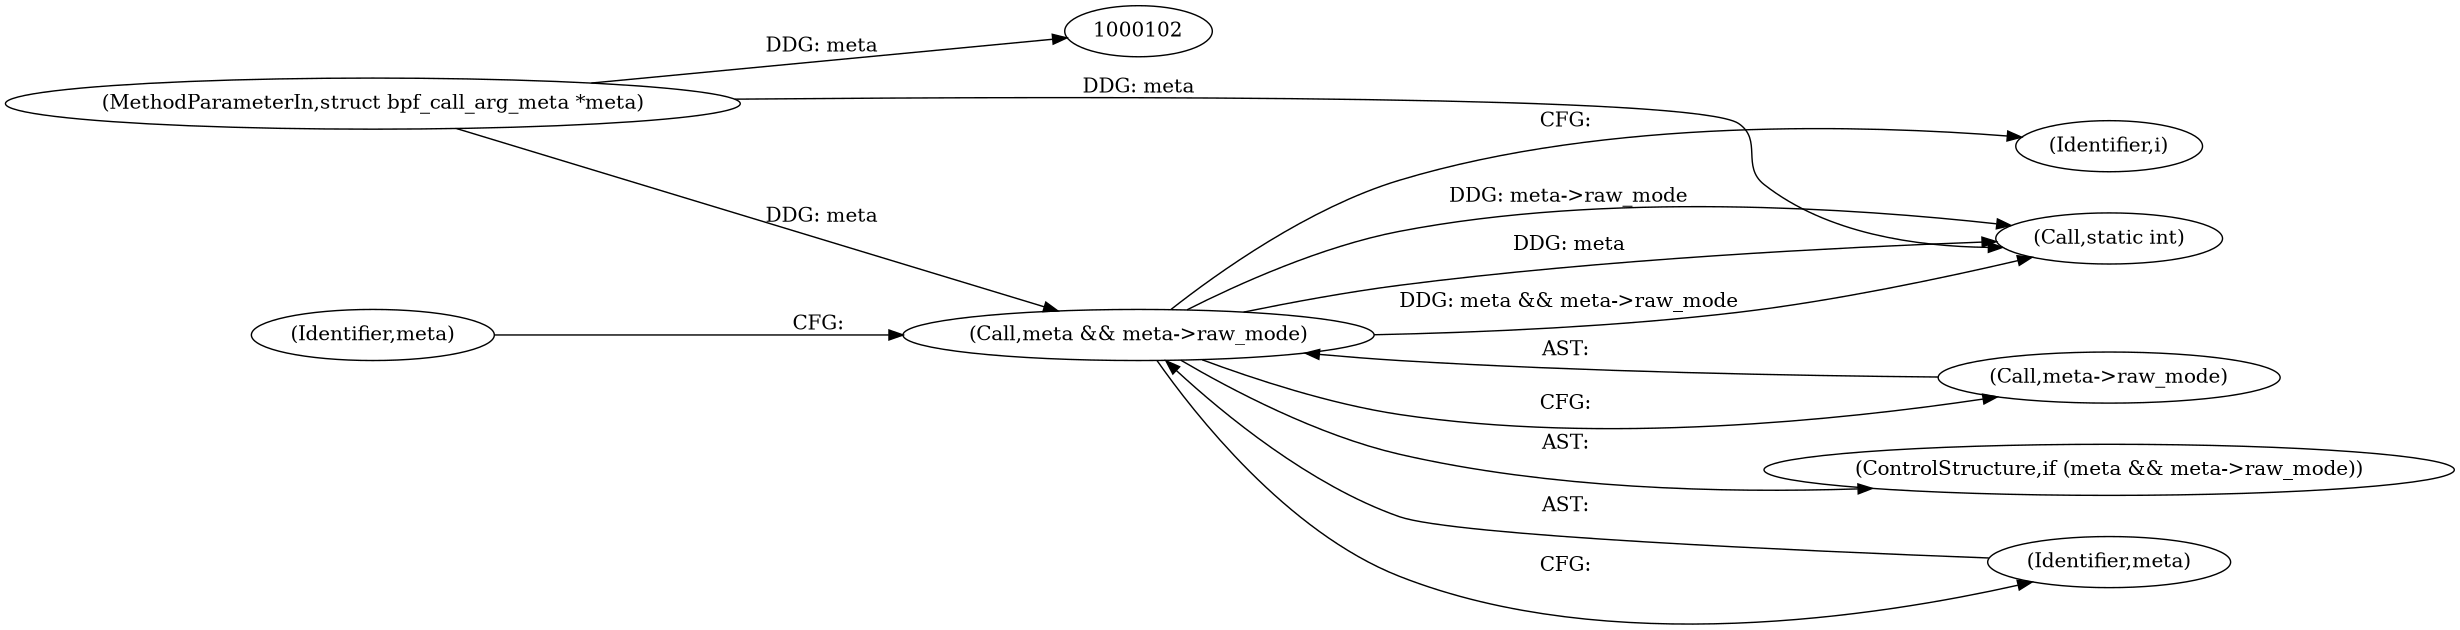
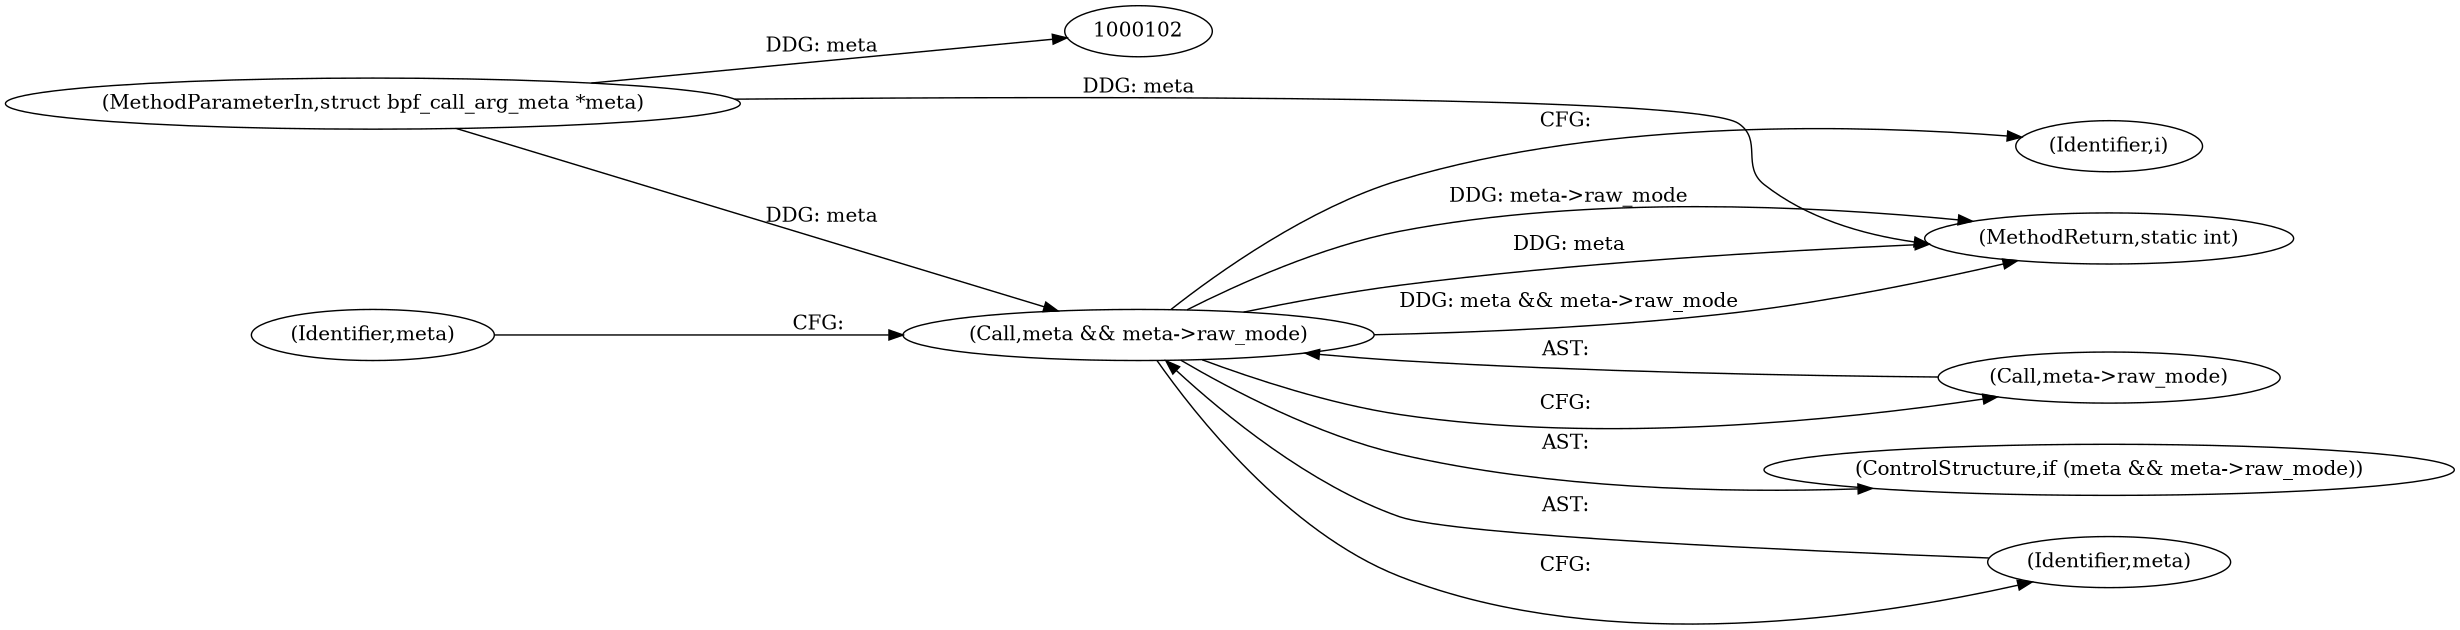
(2109, 238) -> (2109, 238)
